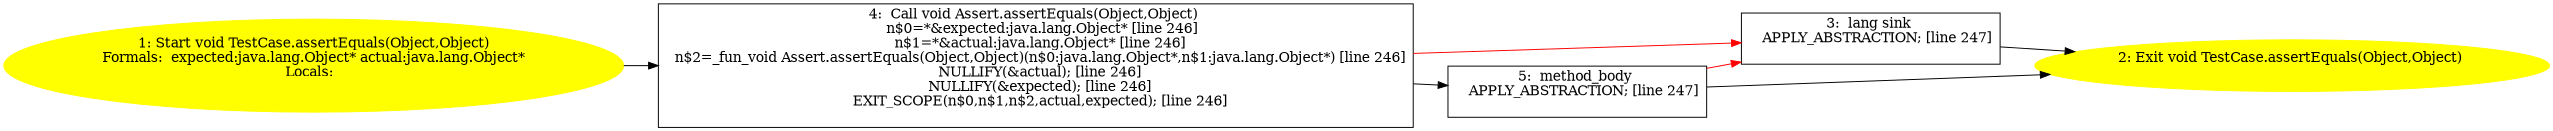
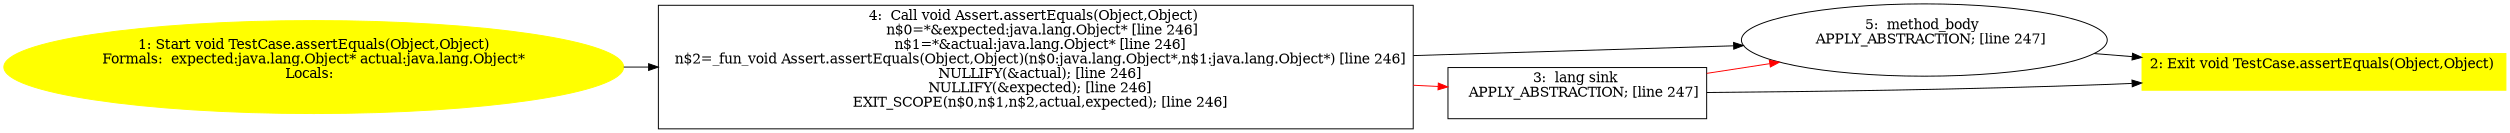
(1719, 66) -> (1738, 69)
(2292, 66) -> (2324, 72)
(1577, 92) -> (1924, 40)
